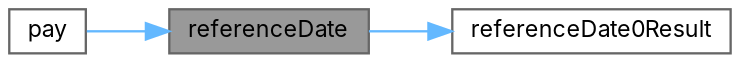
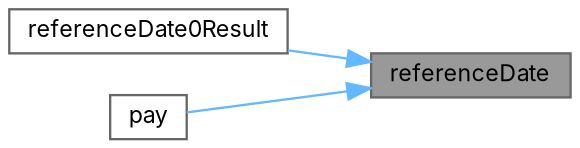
(398, 31) -> (318, 54)
